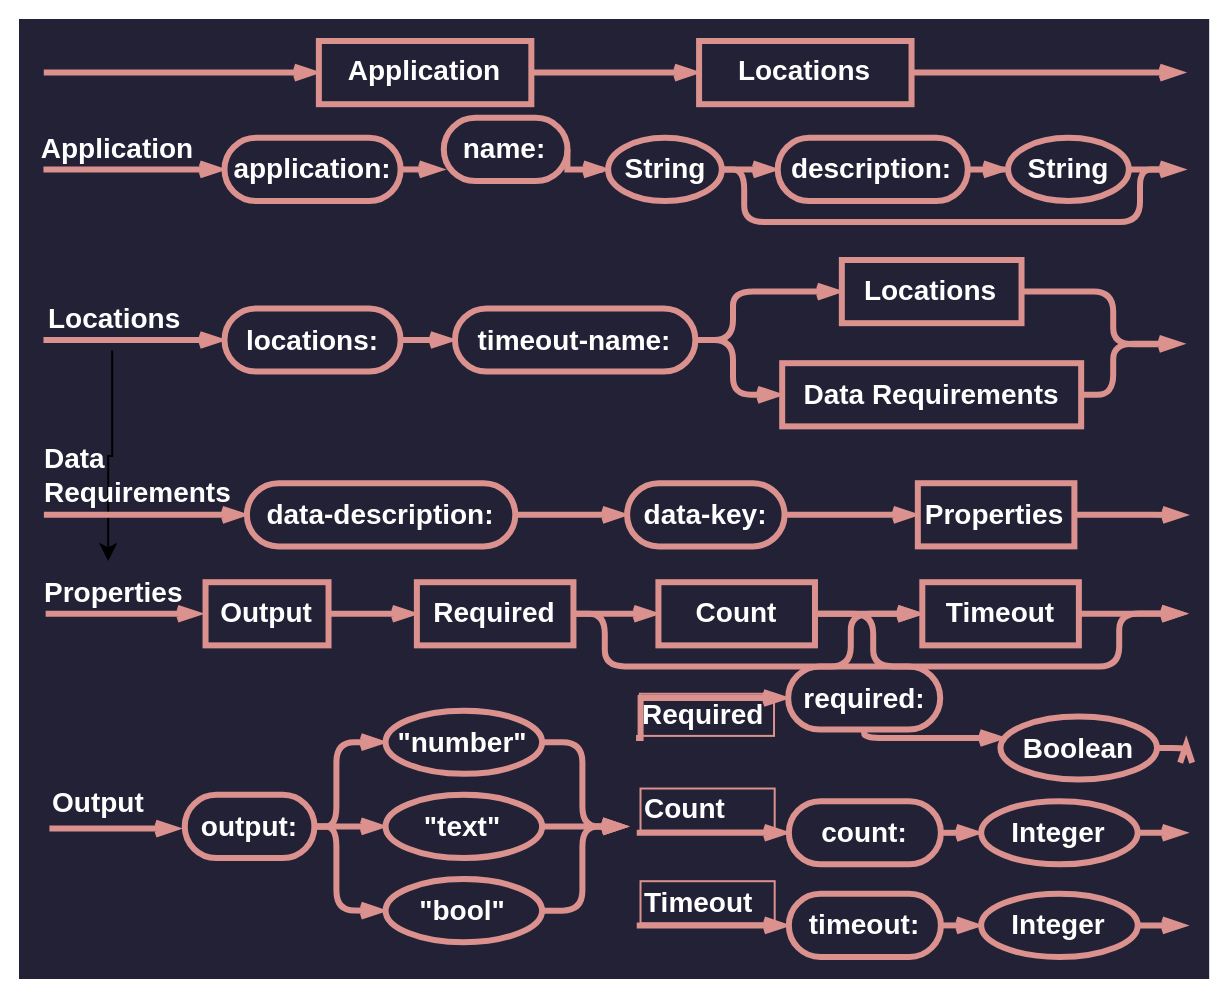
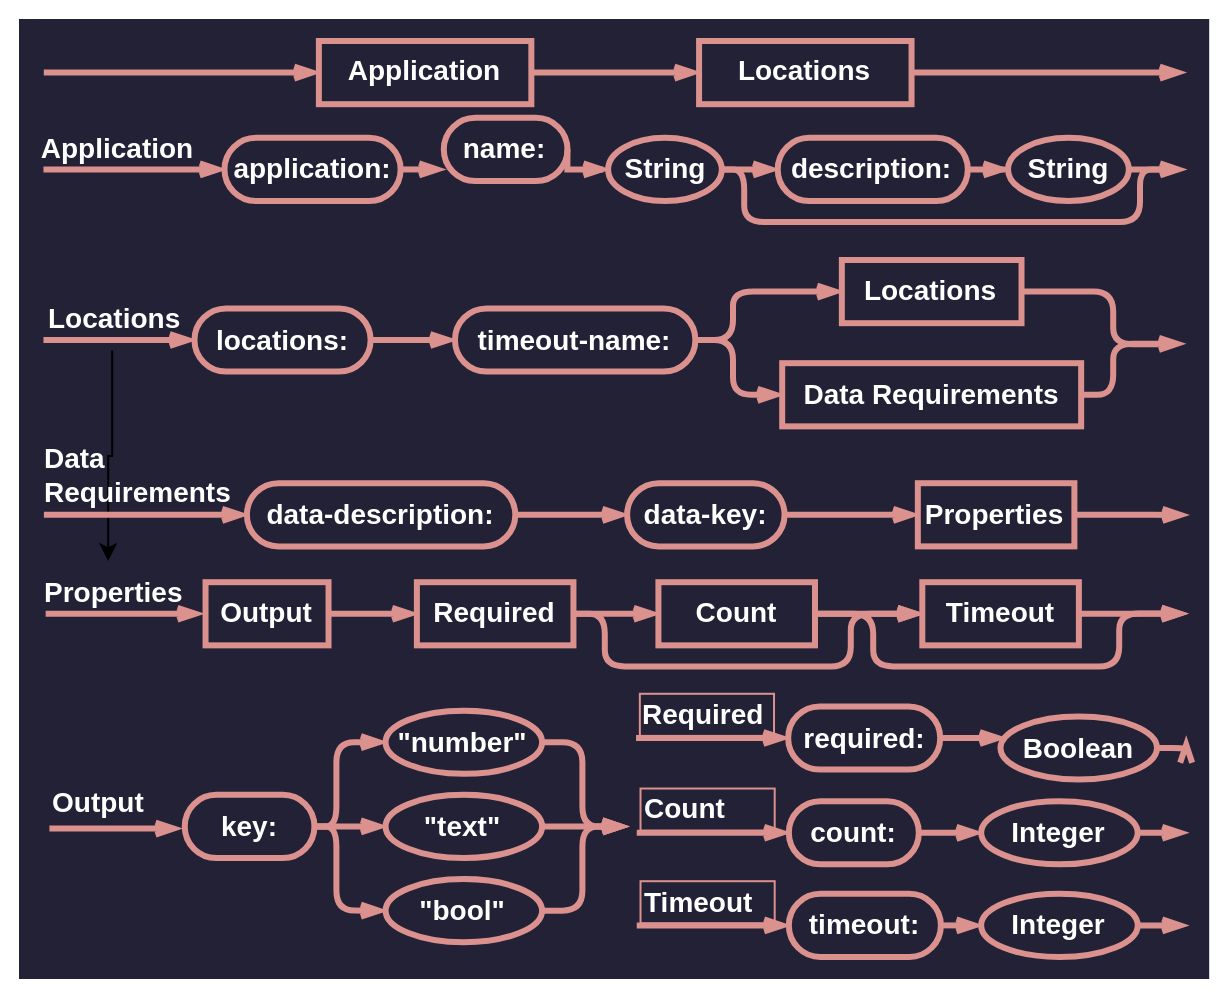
(313, 340) -> (283, 340)
(864, 698) -> (864, 738)
(250, 827) -> (250, 827)
(865, 833) -> (854, 833)
